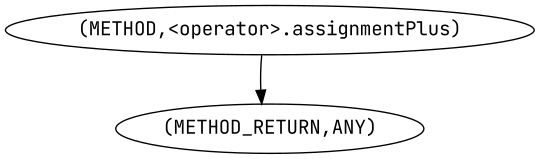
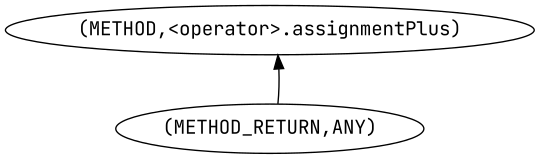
(261, 73) -> (279, 86)
